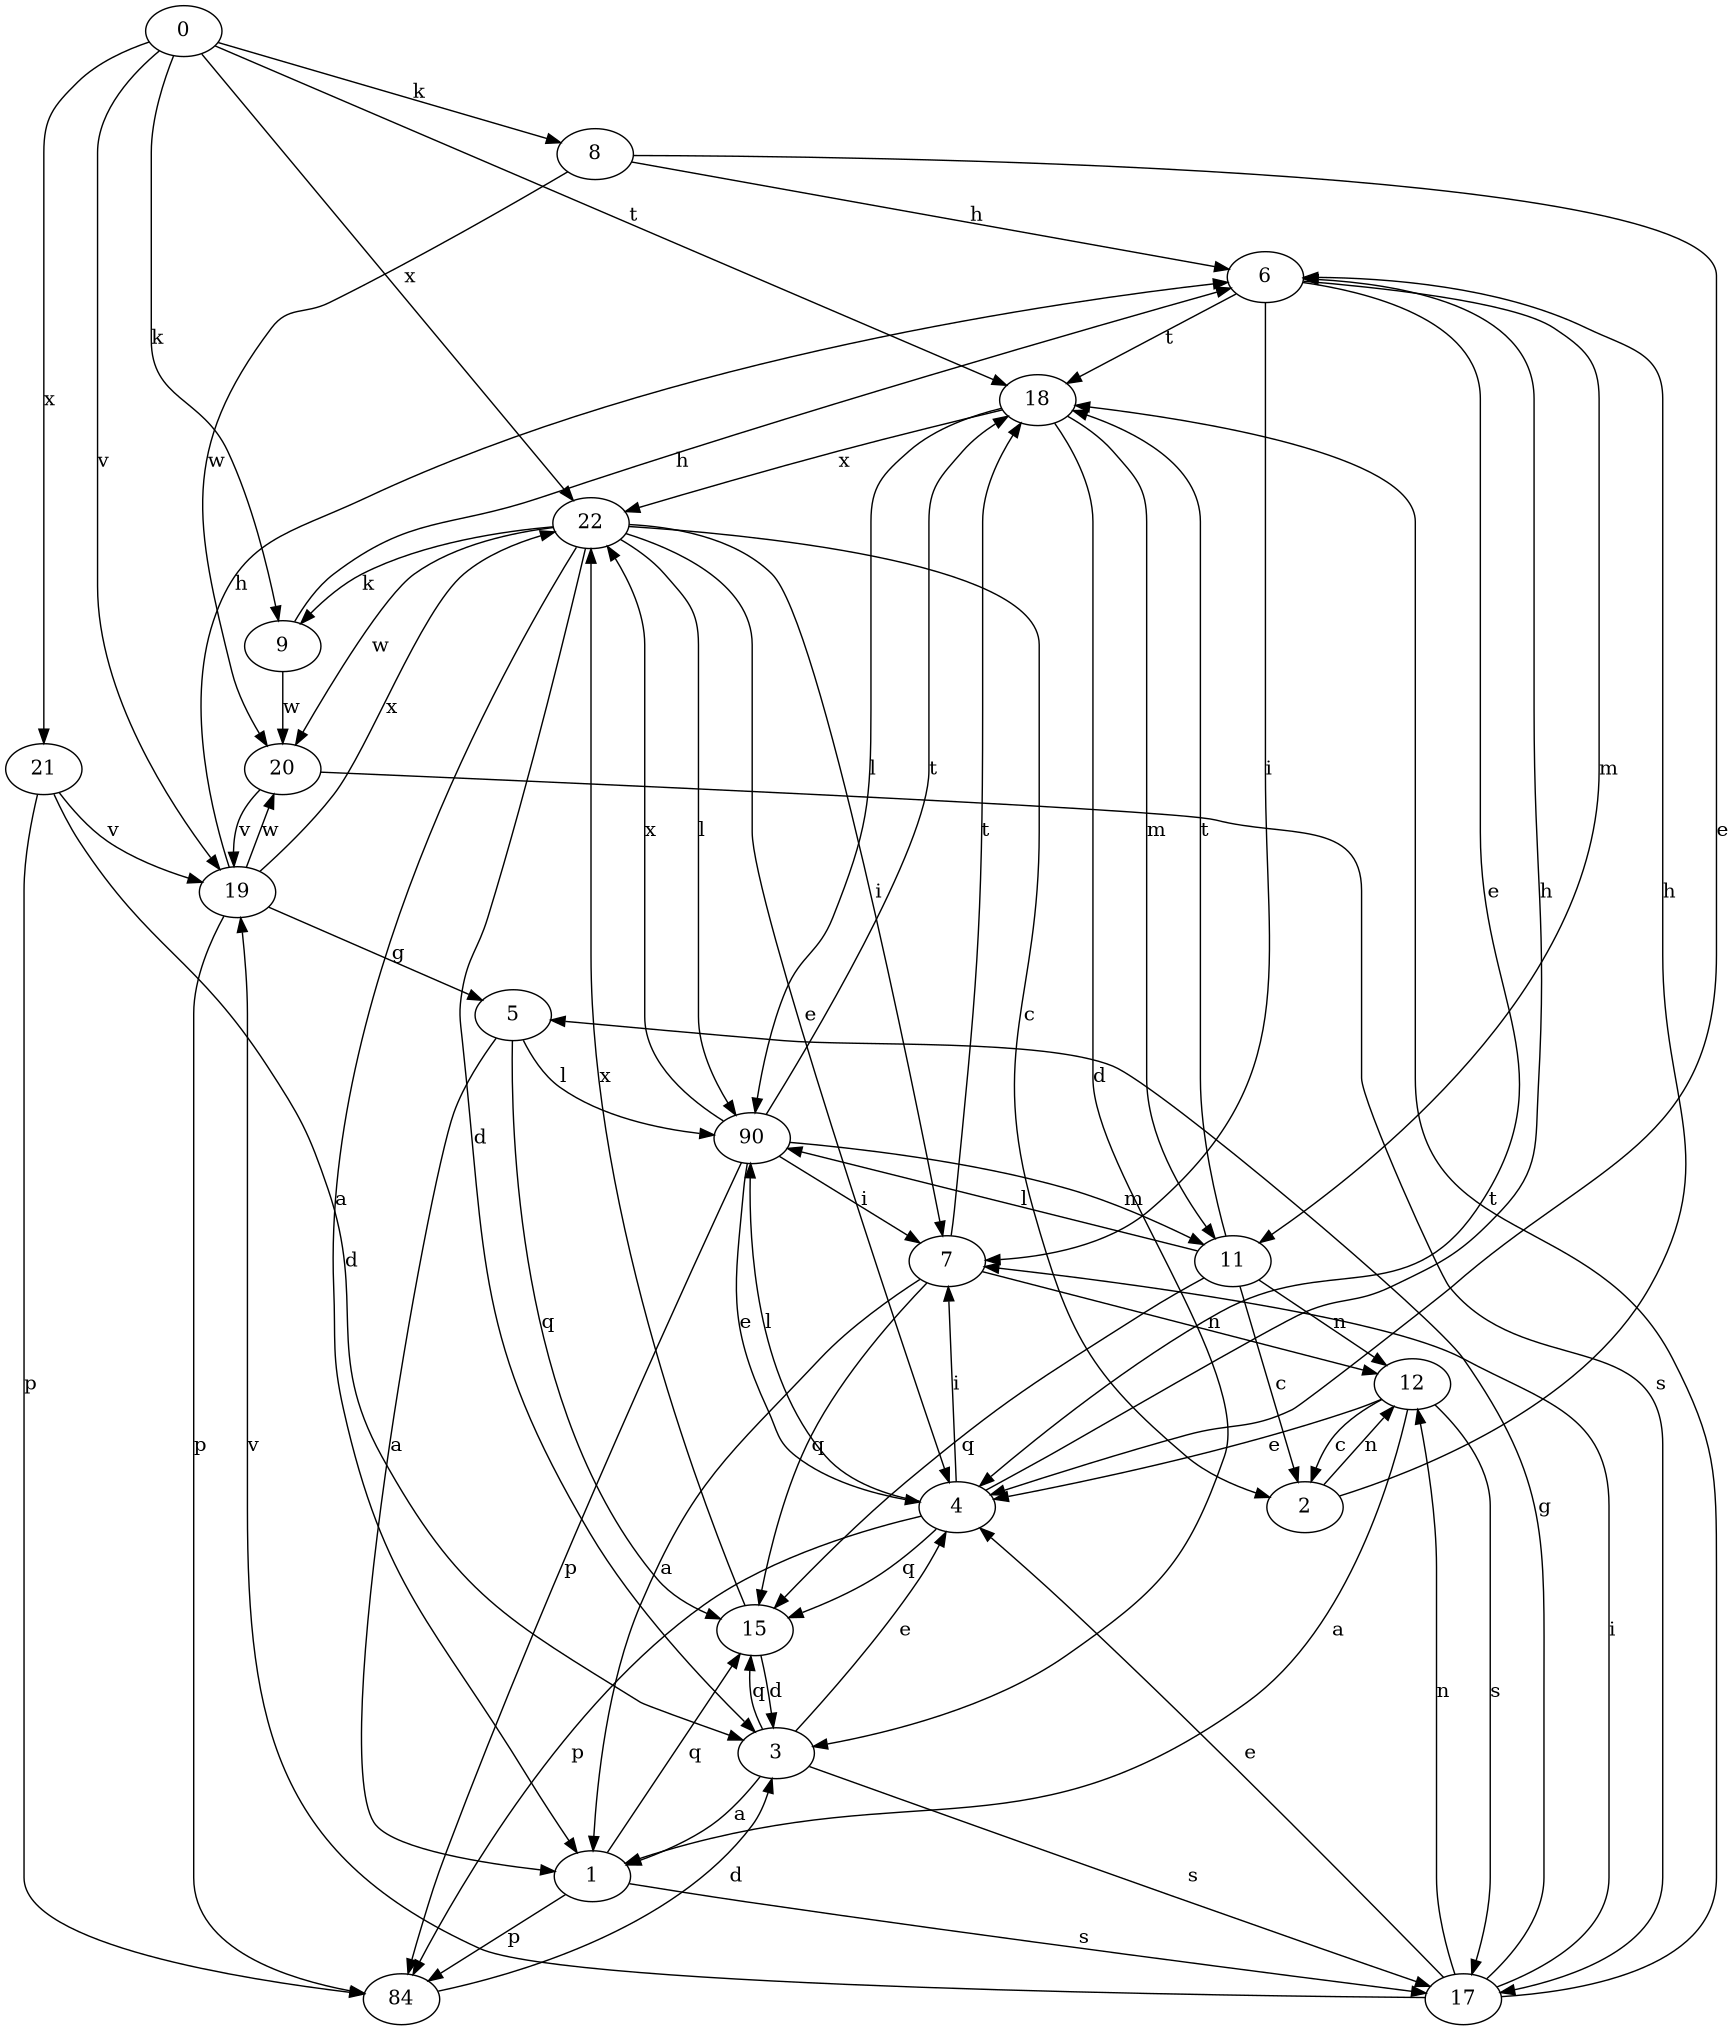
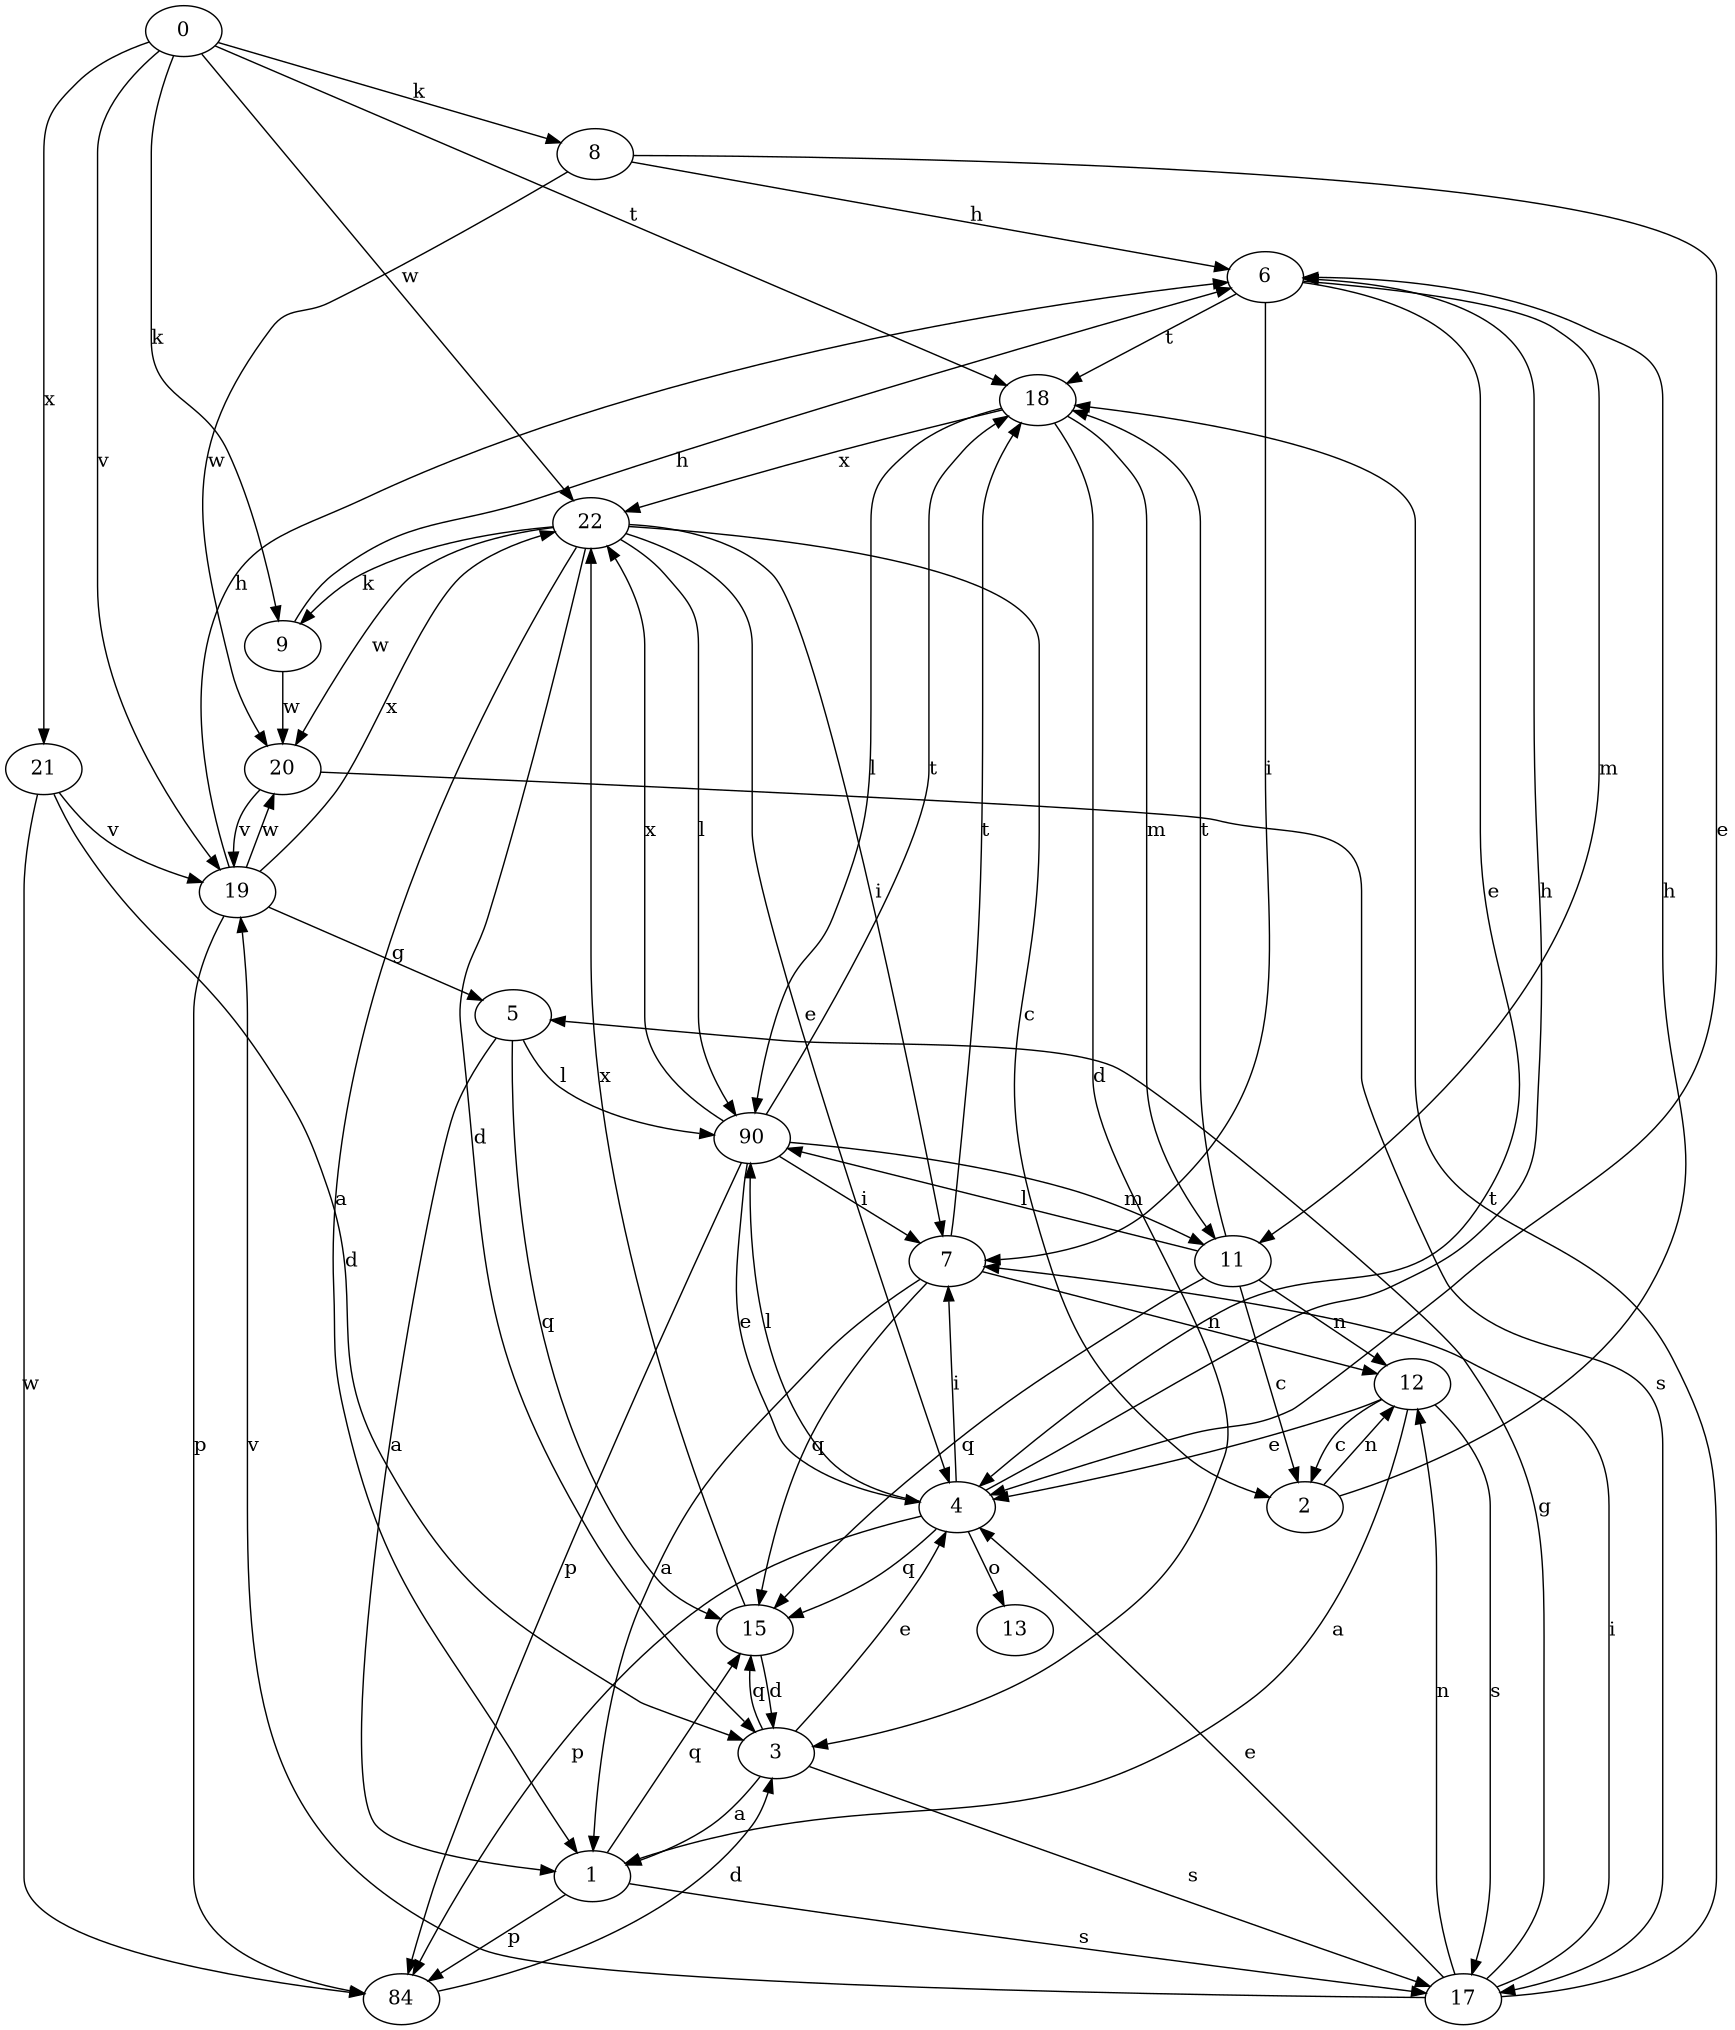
(411, 277) -> (411, 277)
(31, 1384) -> (31, 1384)
none -> (1015, 1630)
